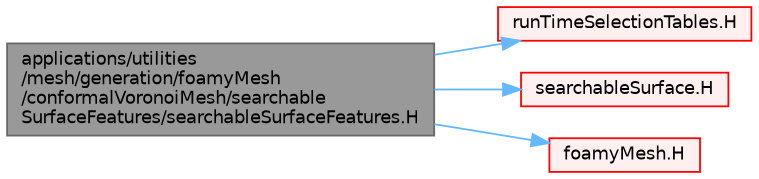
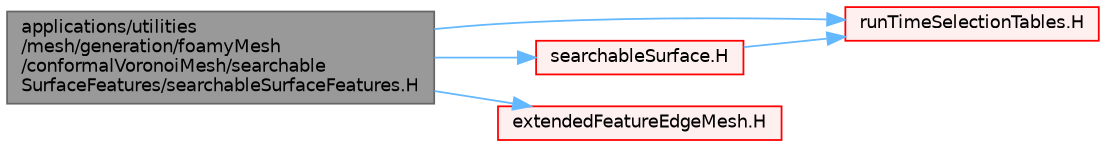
none -> (785, 43)
(625, 155) -> (640, 123)
